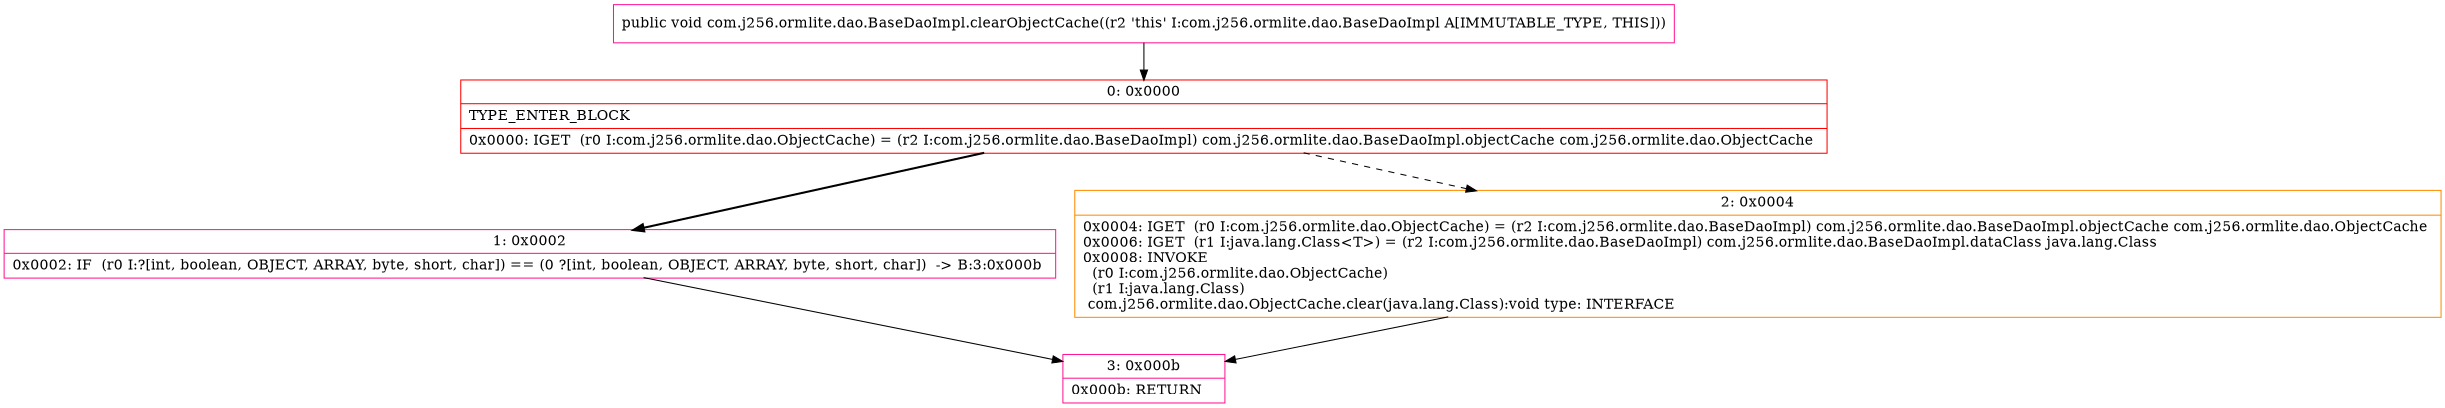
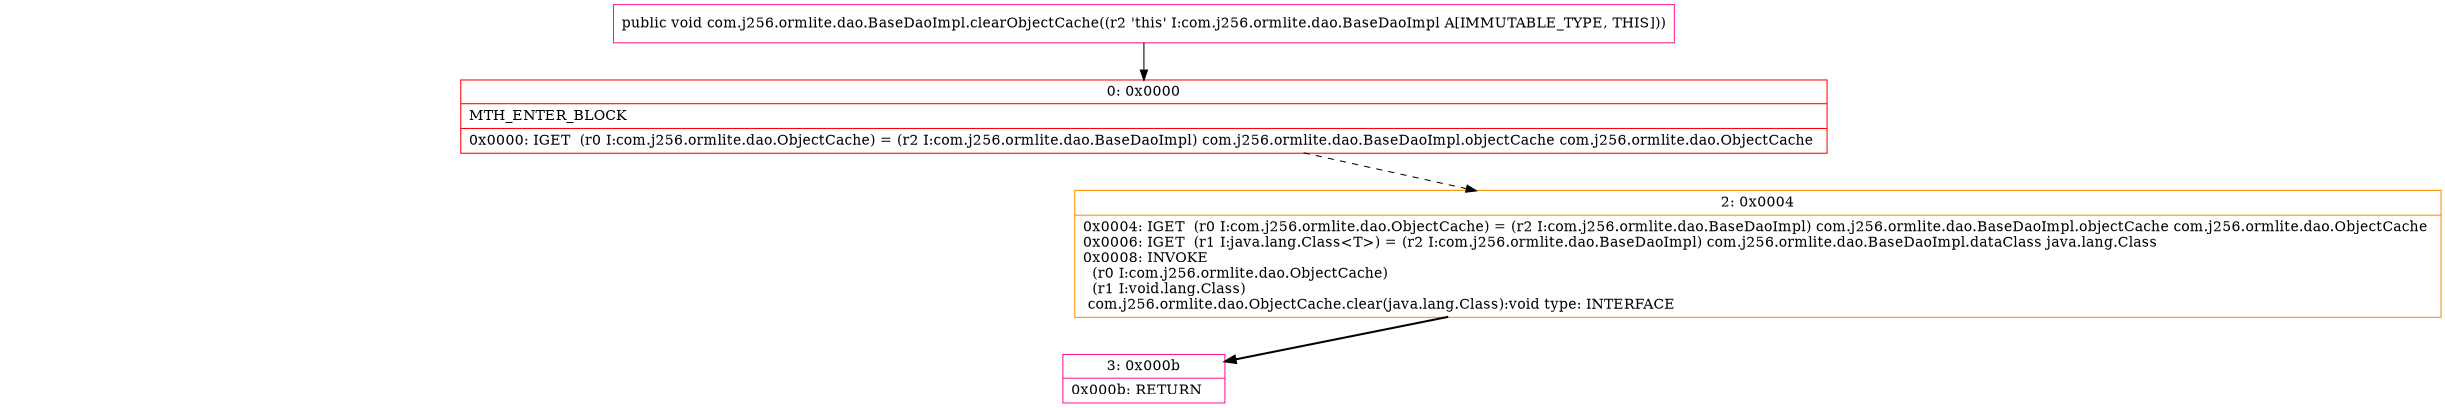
(550, 116) -> (548, 116)
(530, 254) -> none
(1164, 289) -> (1165, 289)
(1342, 338) -> (1342, 338)
